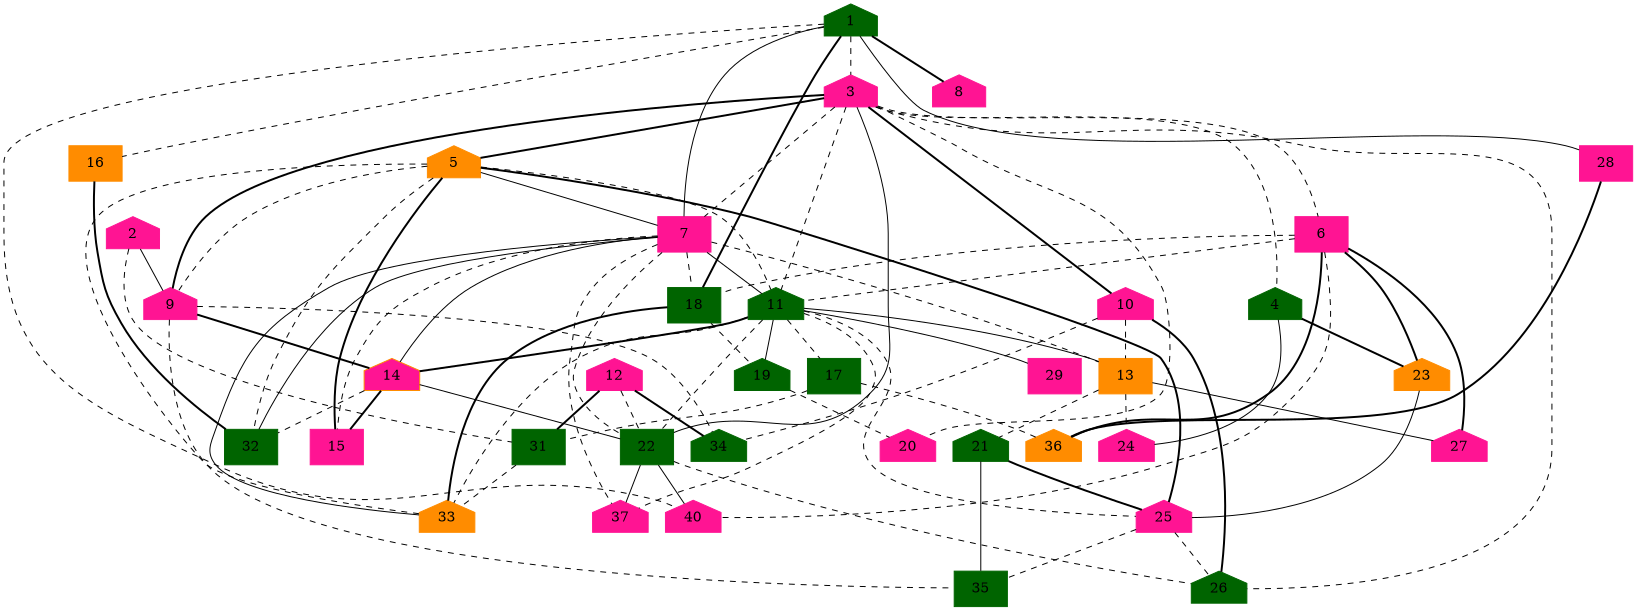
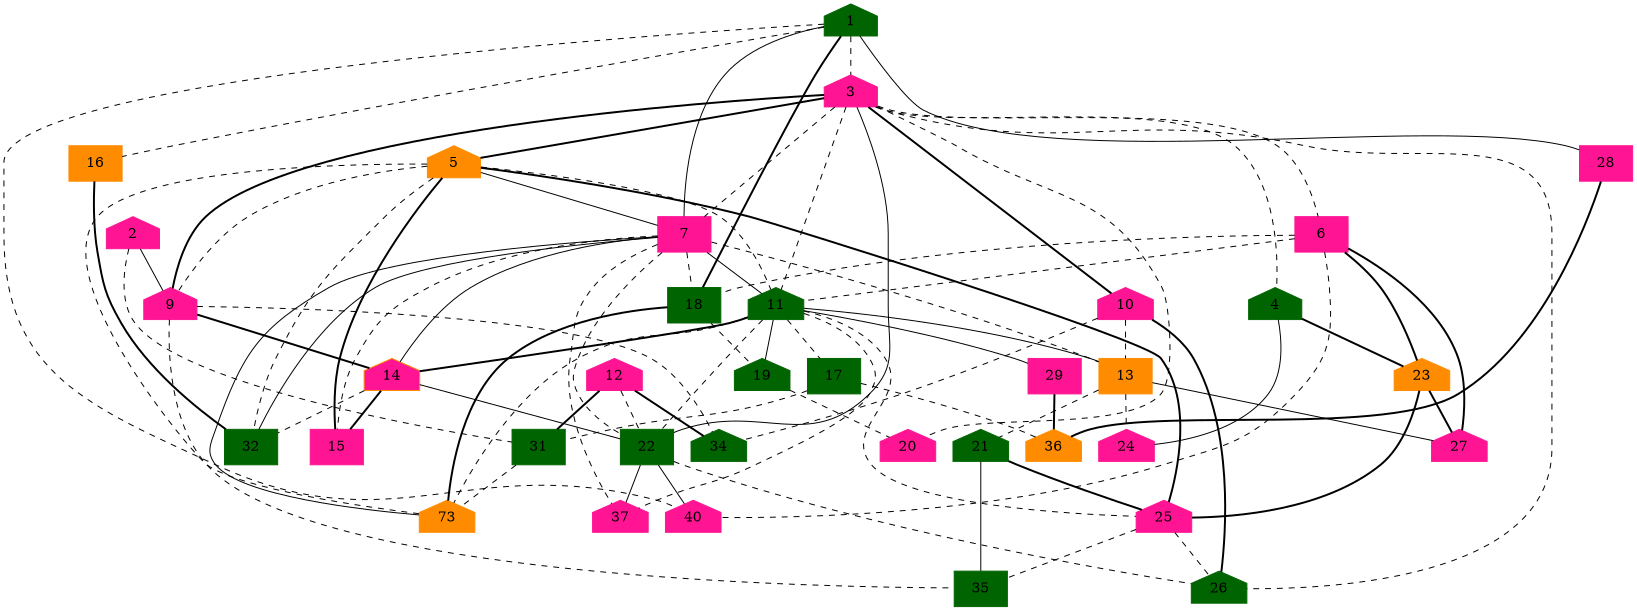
(959, 93) -> none
(1239, 410) -> (1054, 404)
none -> (1441, 412)
(1331, 493) -> (1331, 493)
(447, 518) -> (447, 518)
